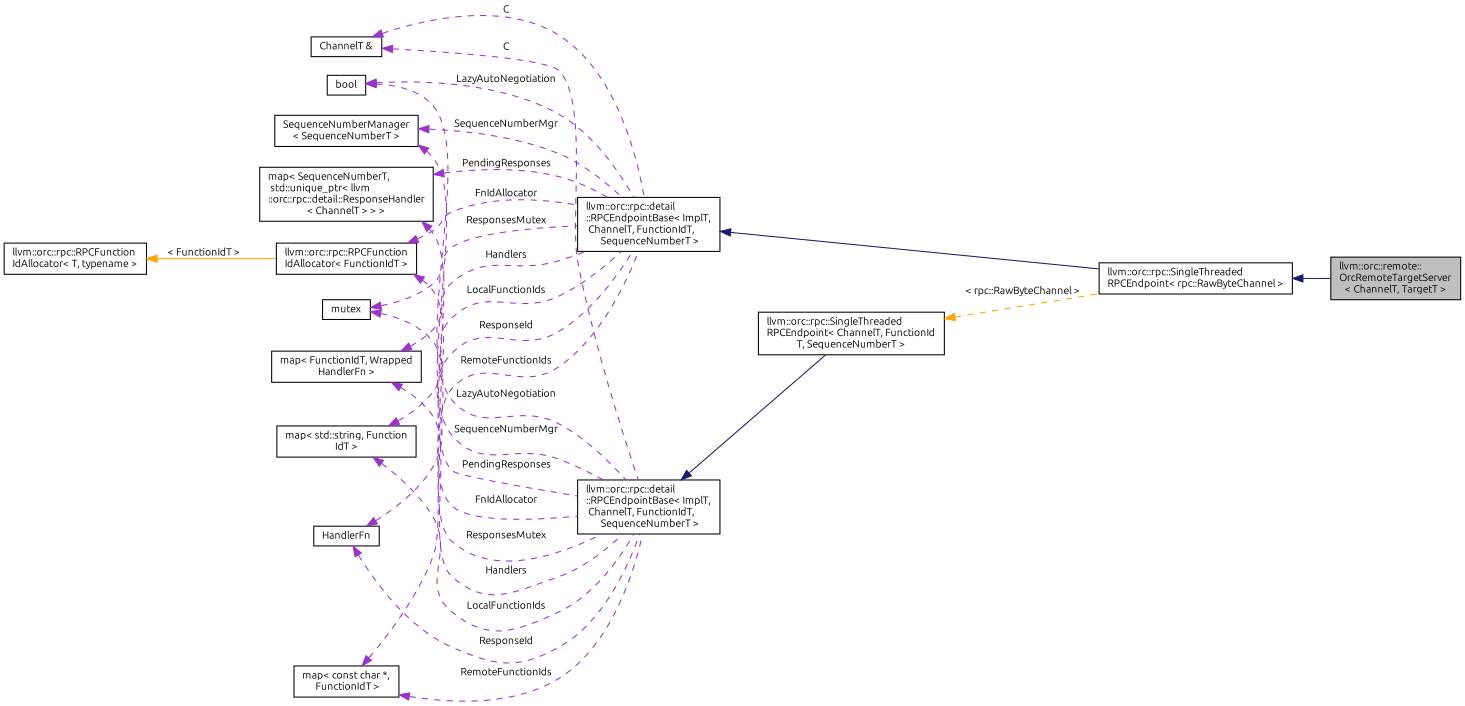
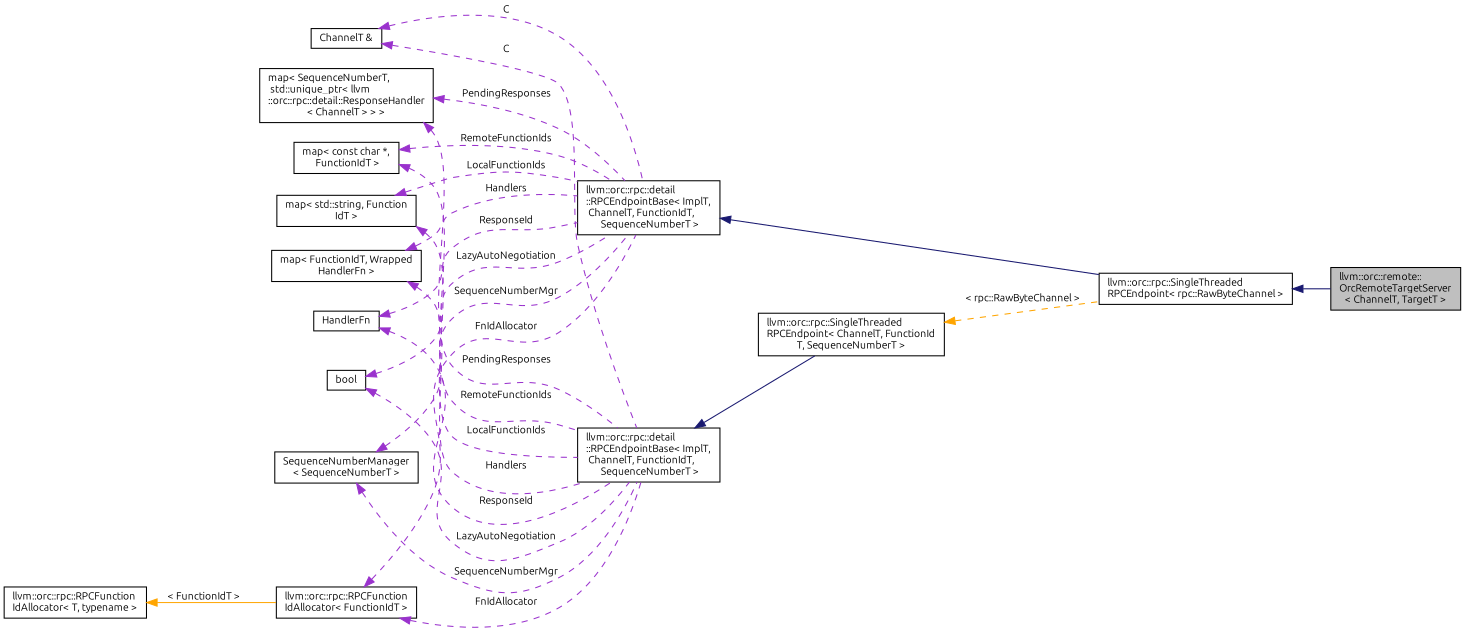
(346, 310) -> none
